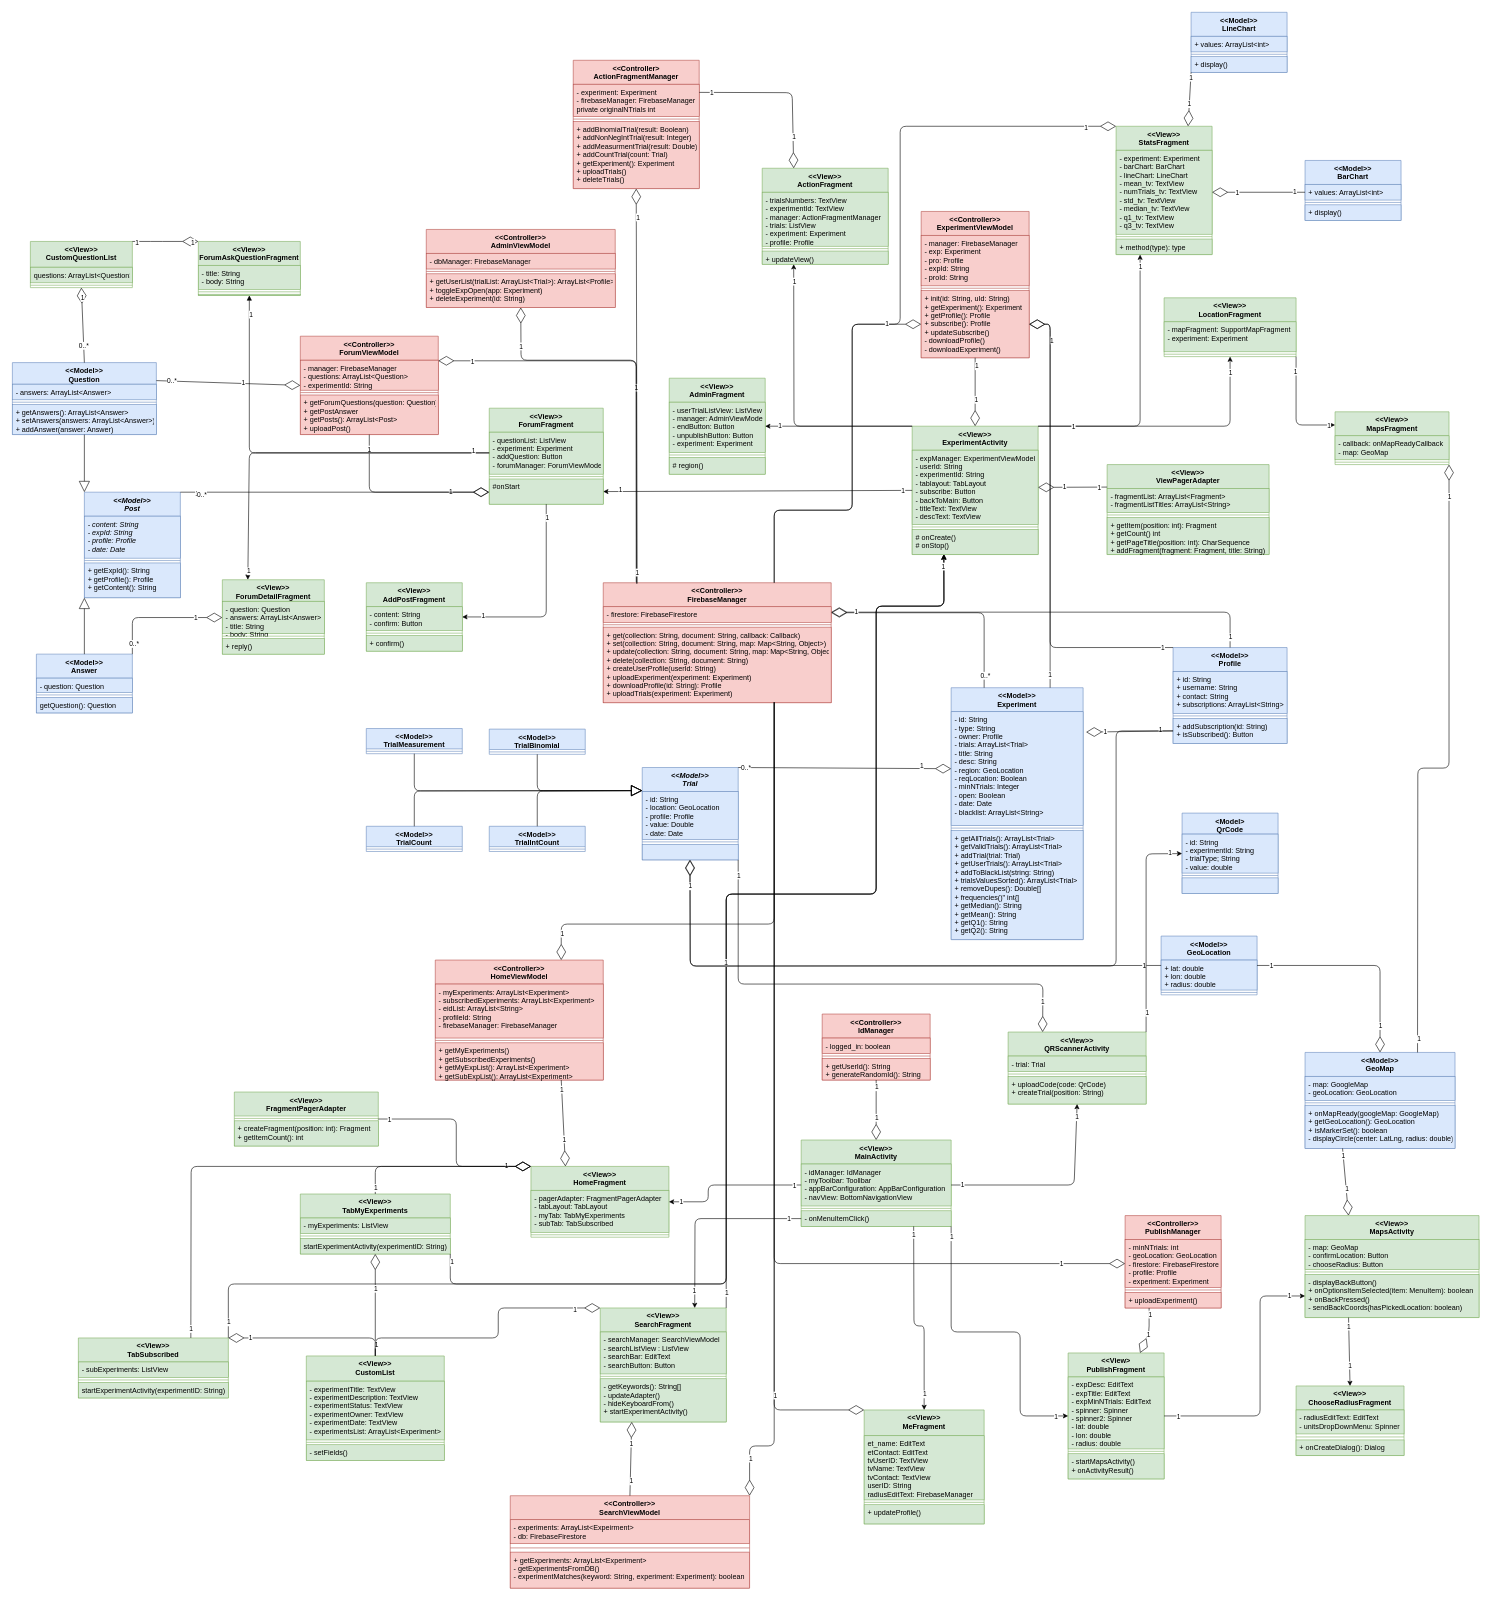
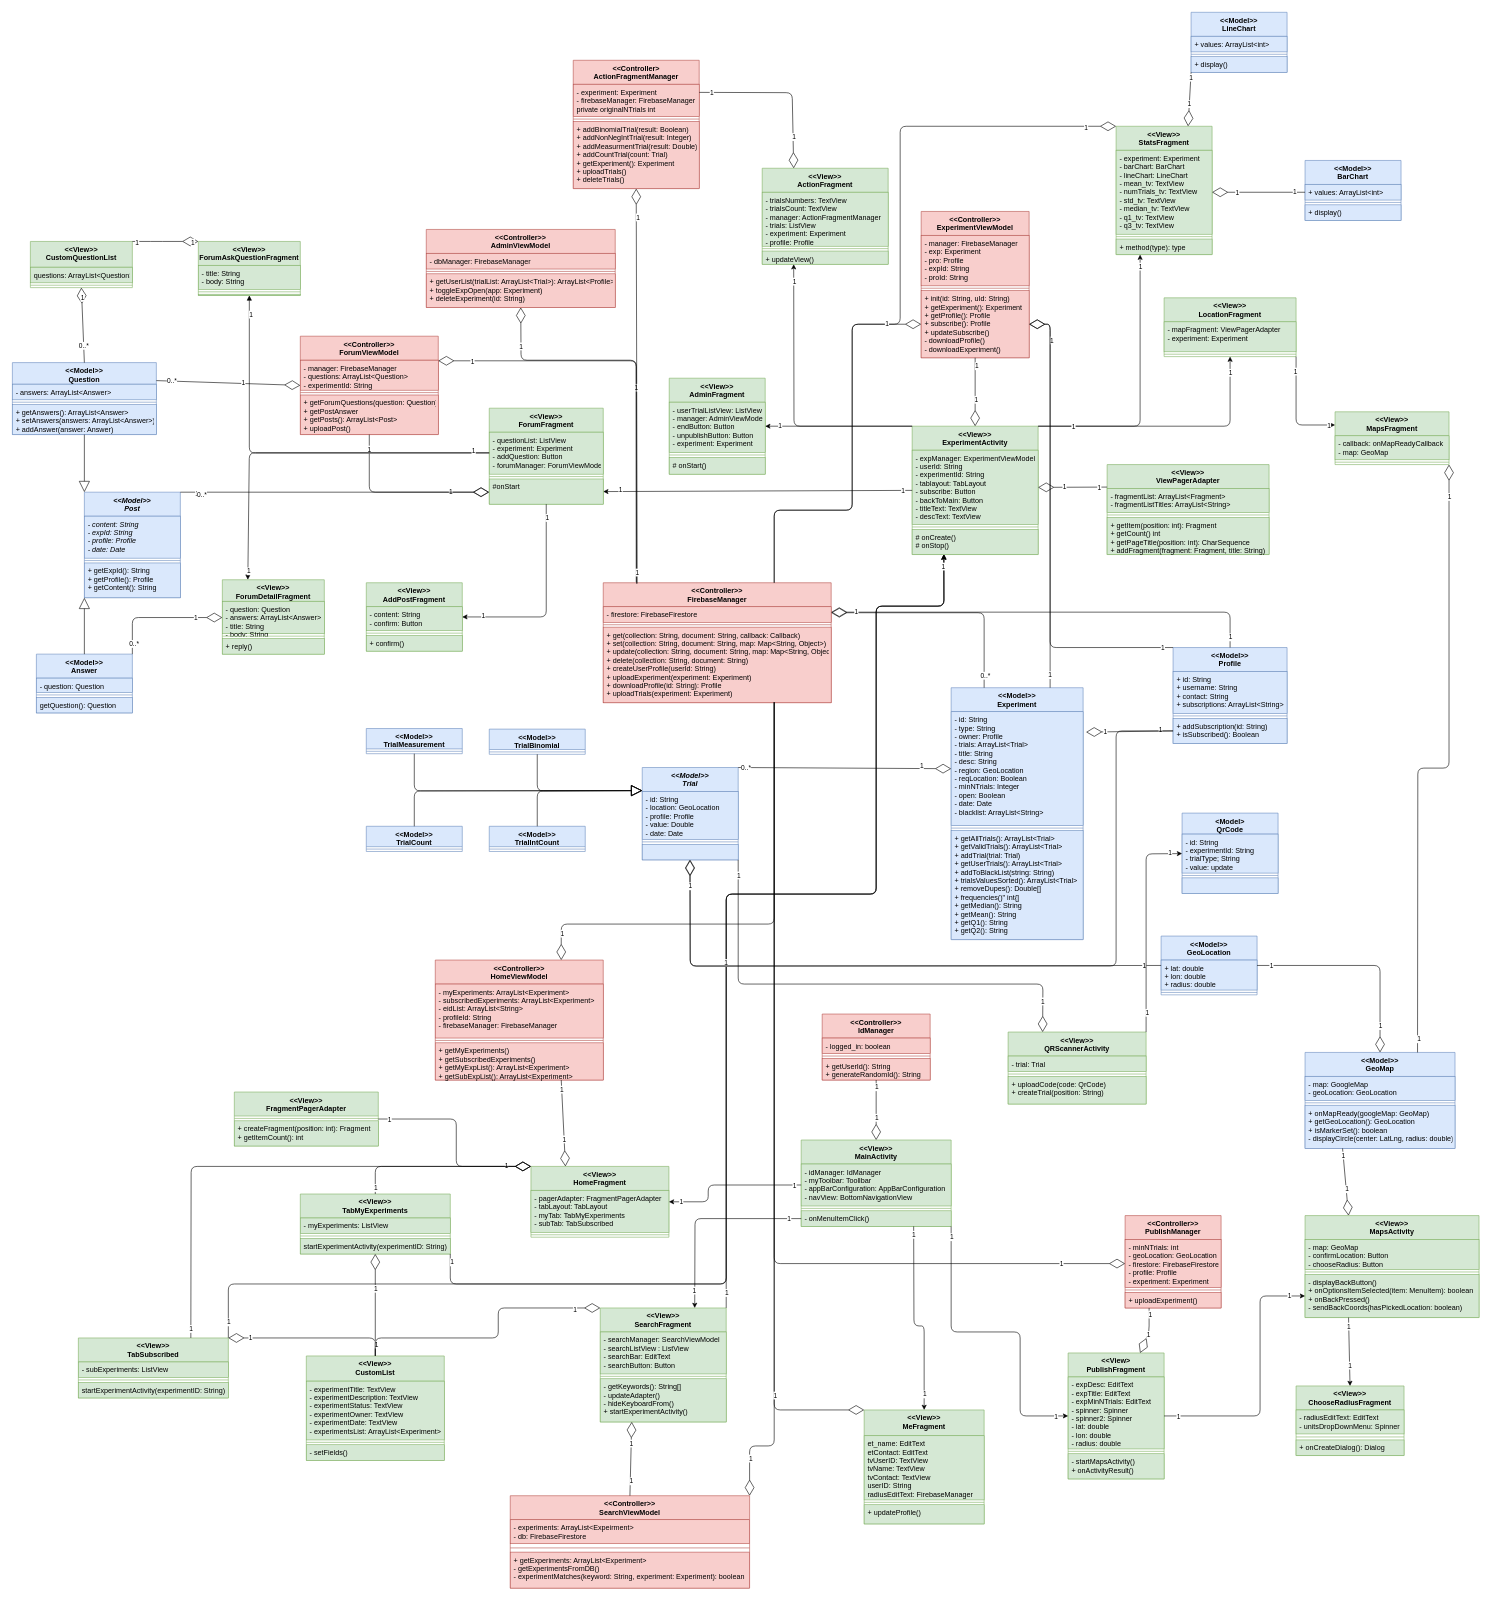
(810, 200) -> (810, 200)
(1231, 330) -> (1226, 330)
(691, 466) -> (694, 466)
(1229, 727) -> (1229, 727)
(1205, 842) -> (1205, 842)
(1372, 1114) -> (1367, 1114)
(1075, 1177) -> none
